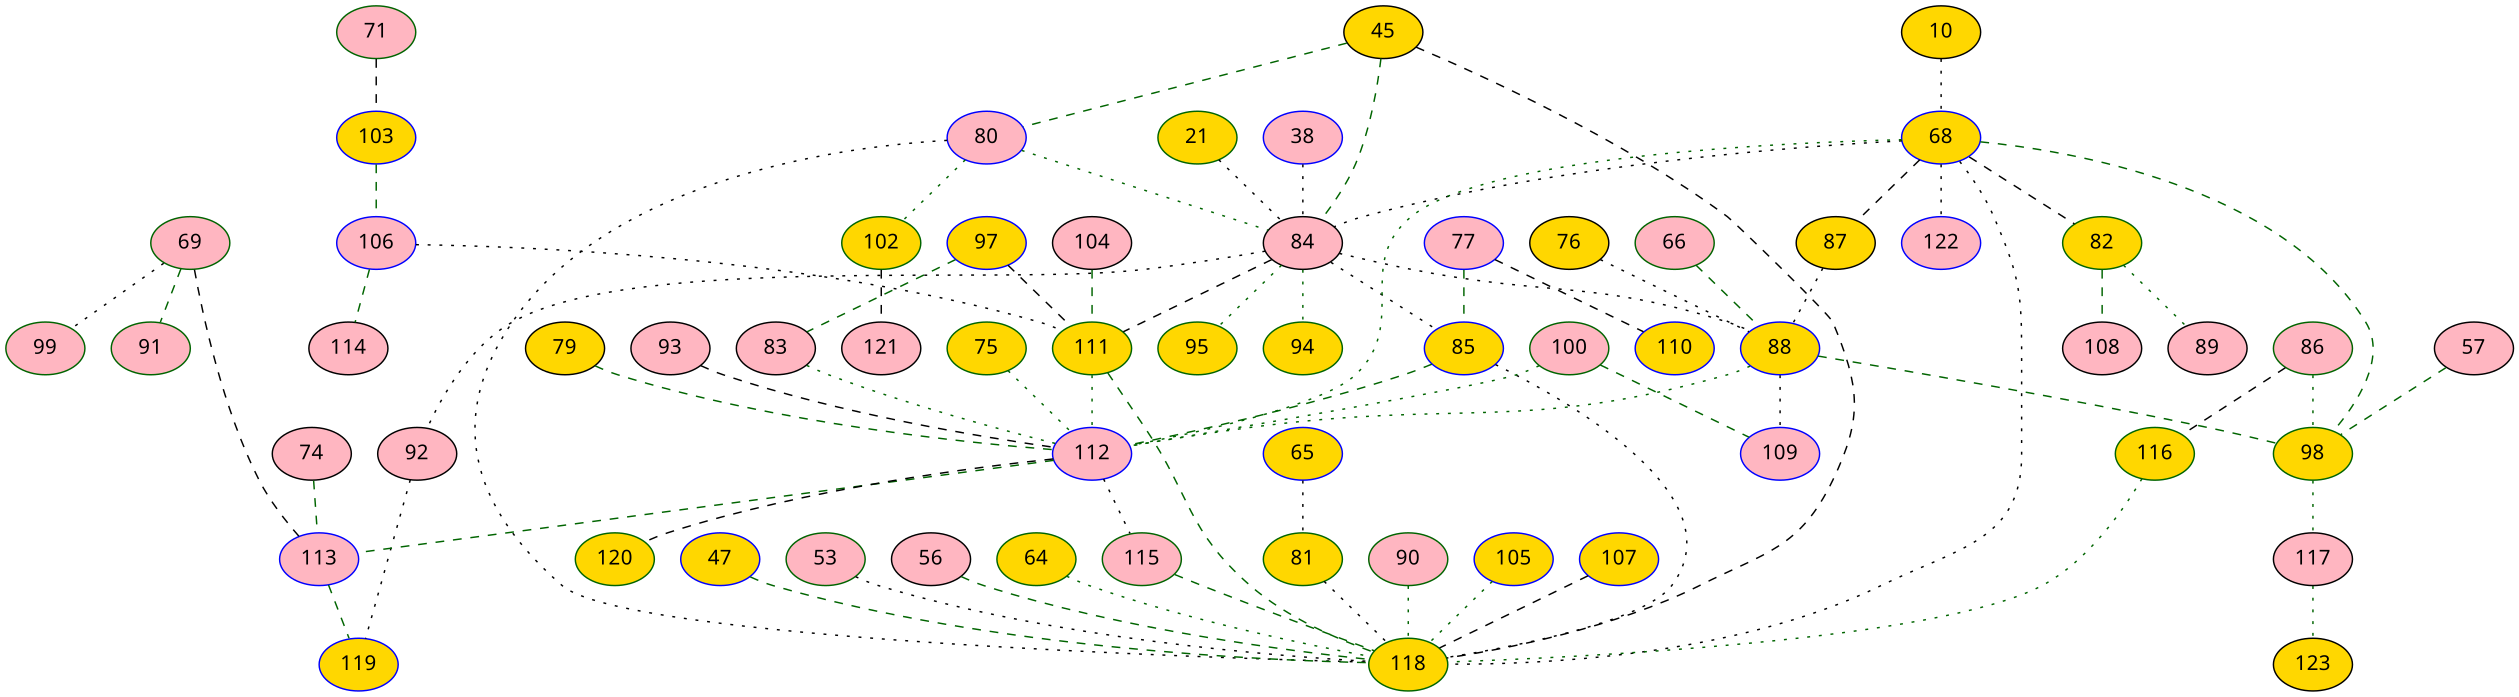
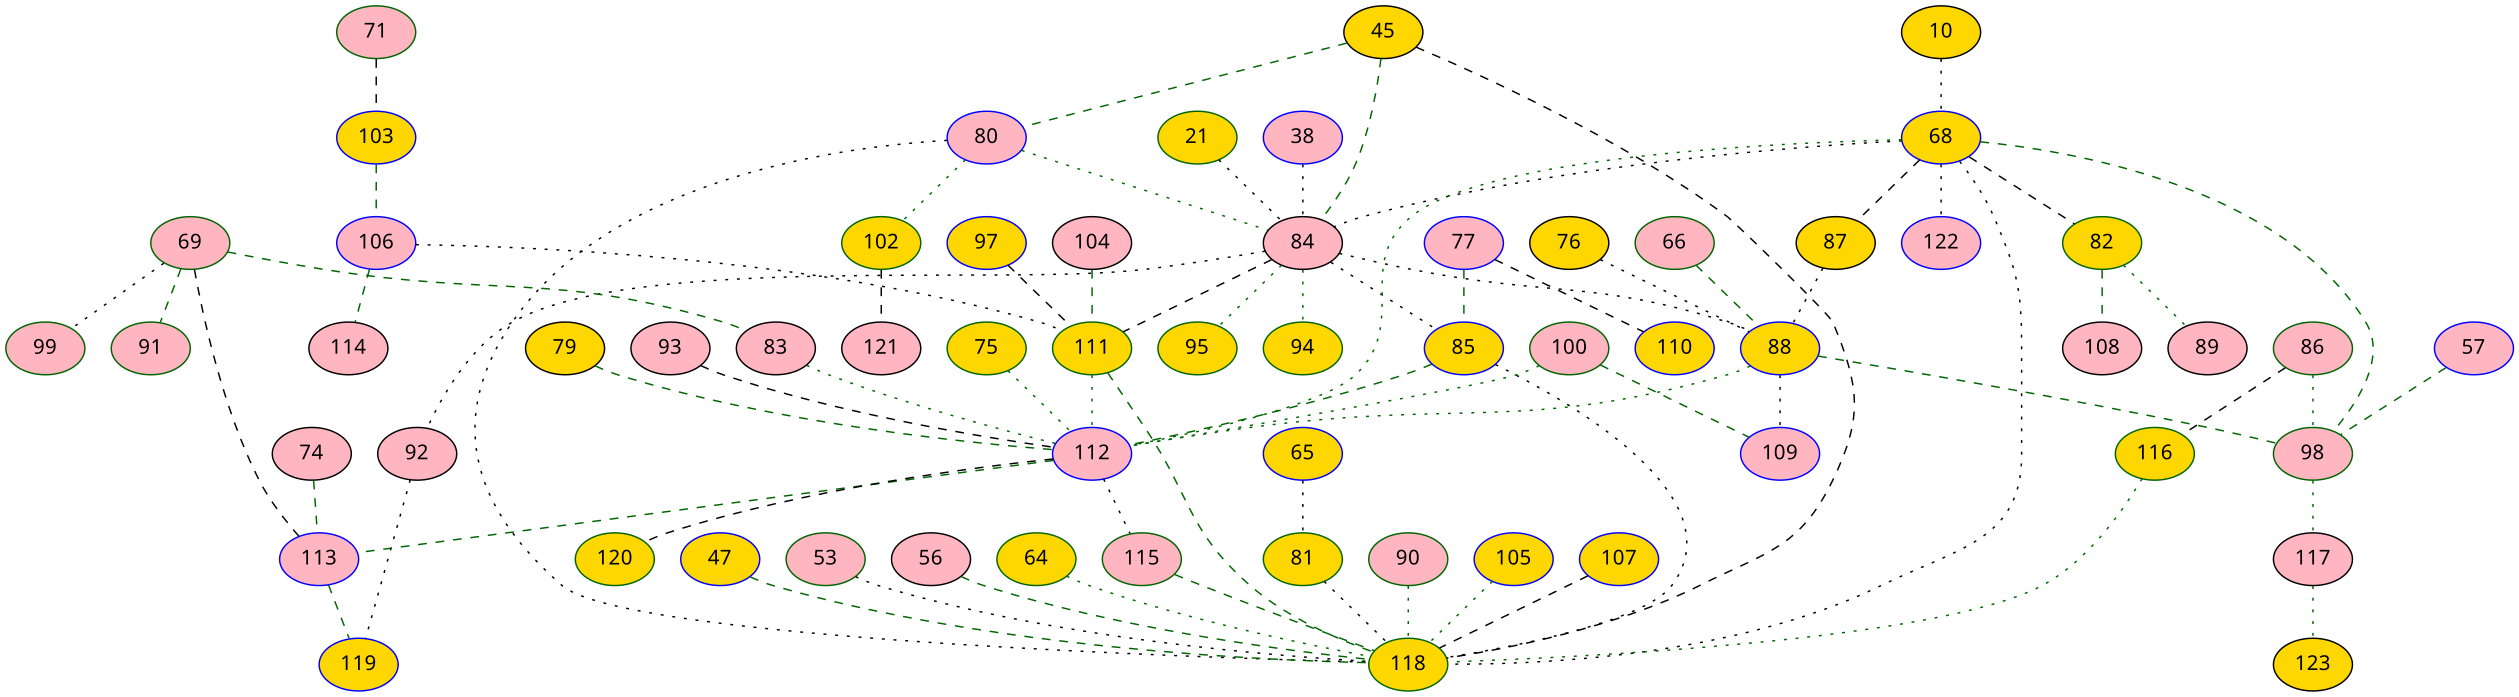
(870, 301) -> (488, 285)
(2474, 348) -> (2474, 348)
(2313, 454) -> (2313, 454)
